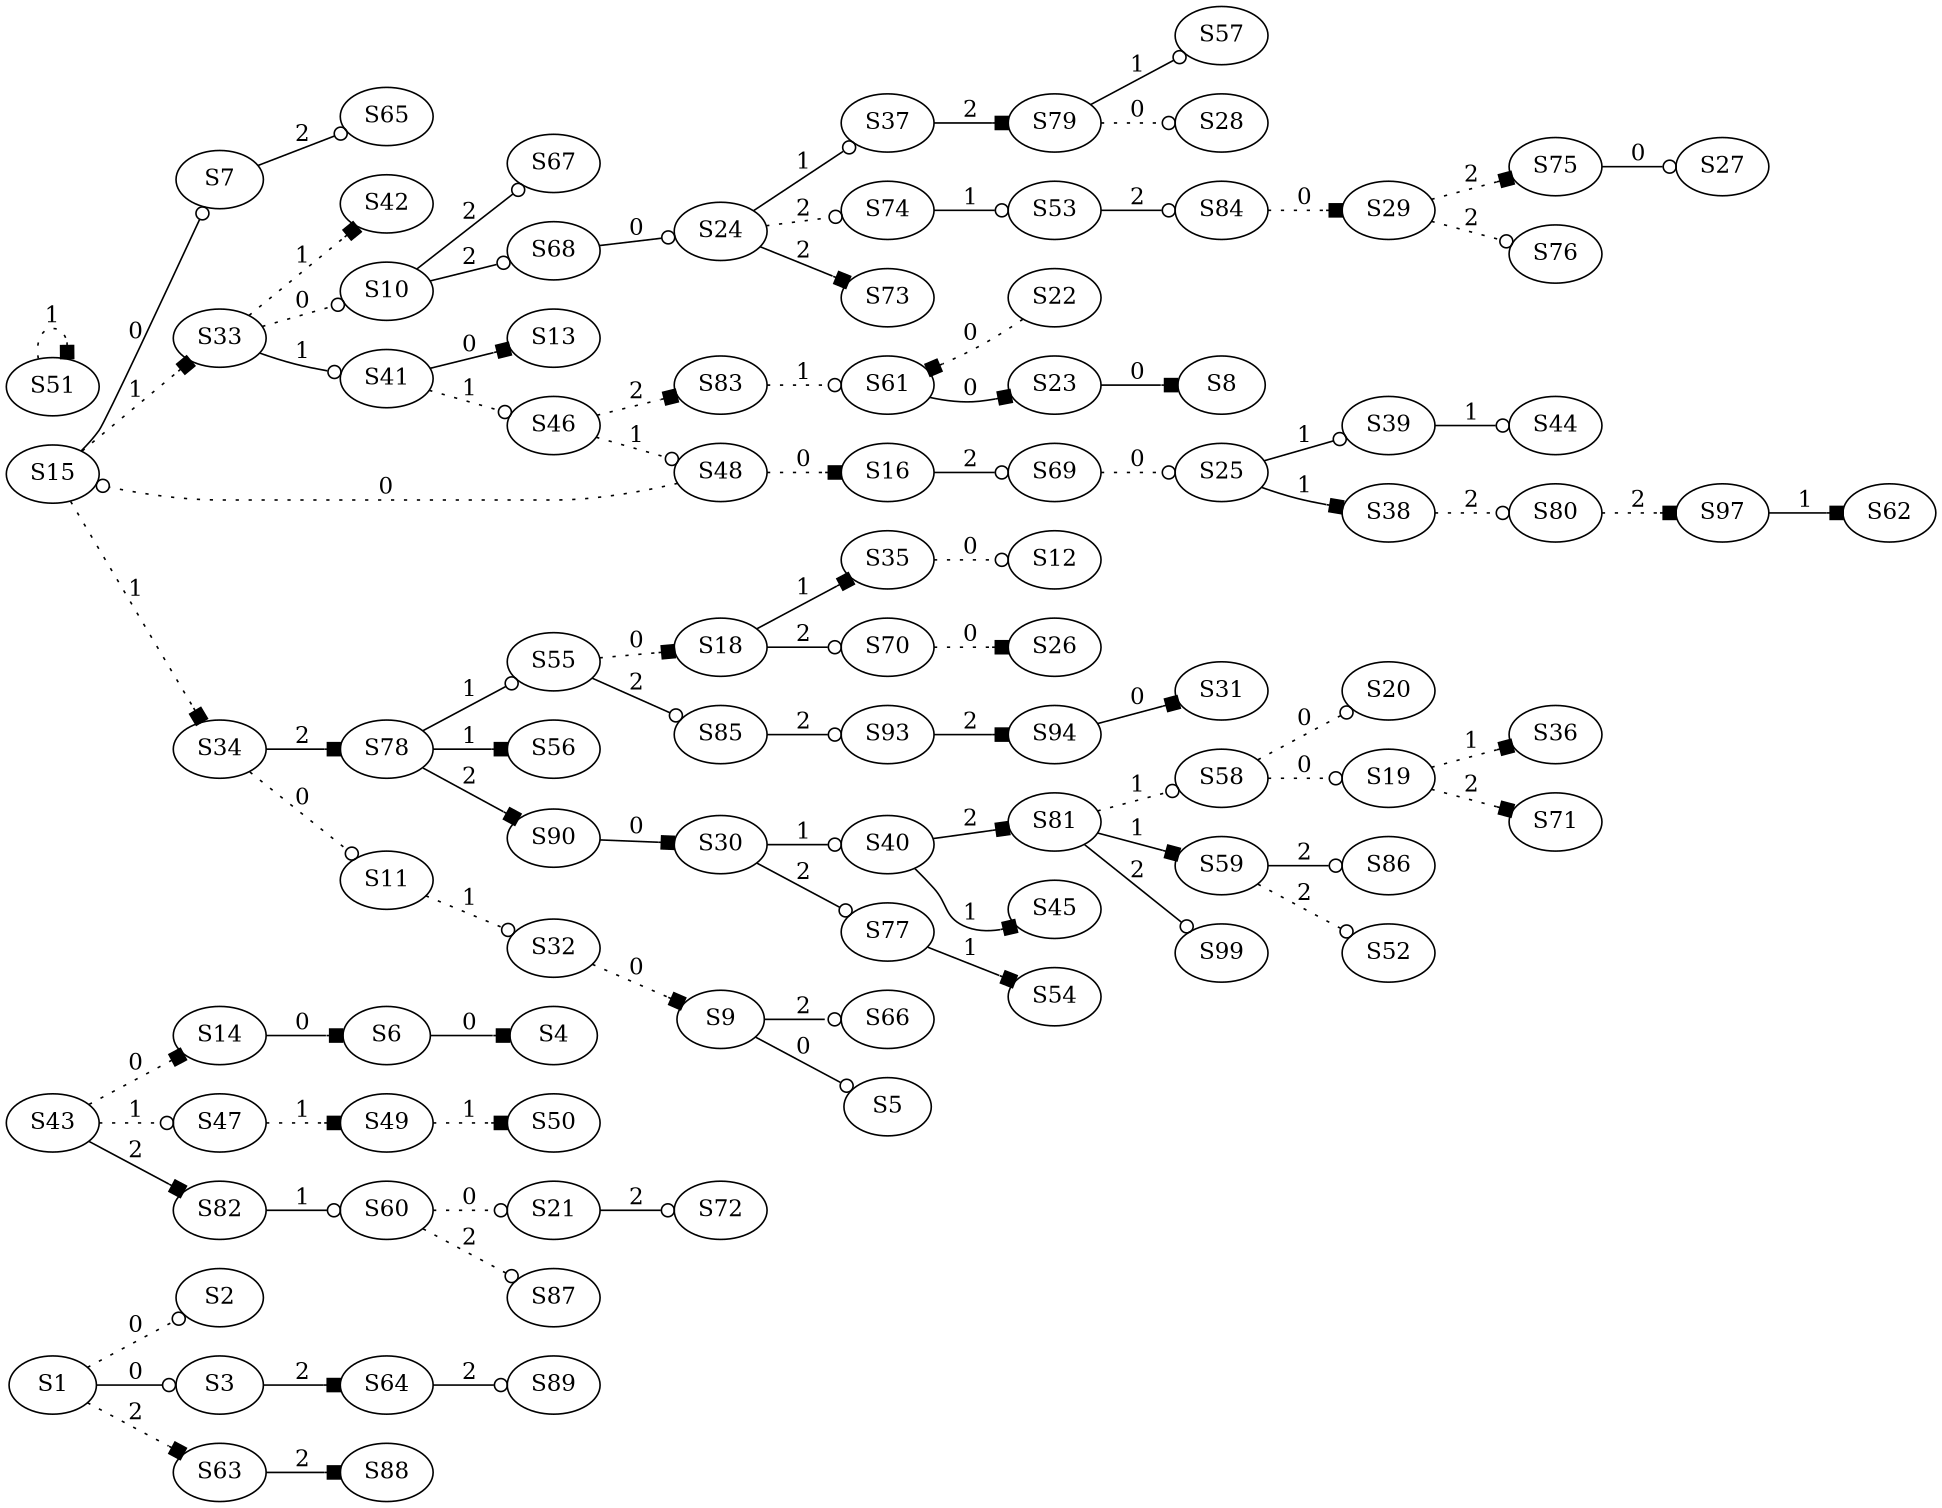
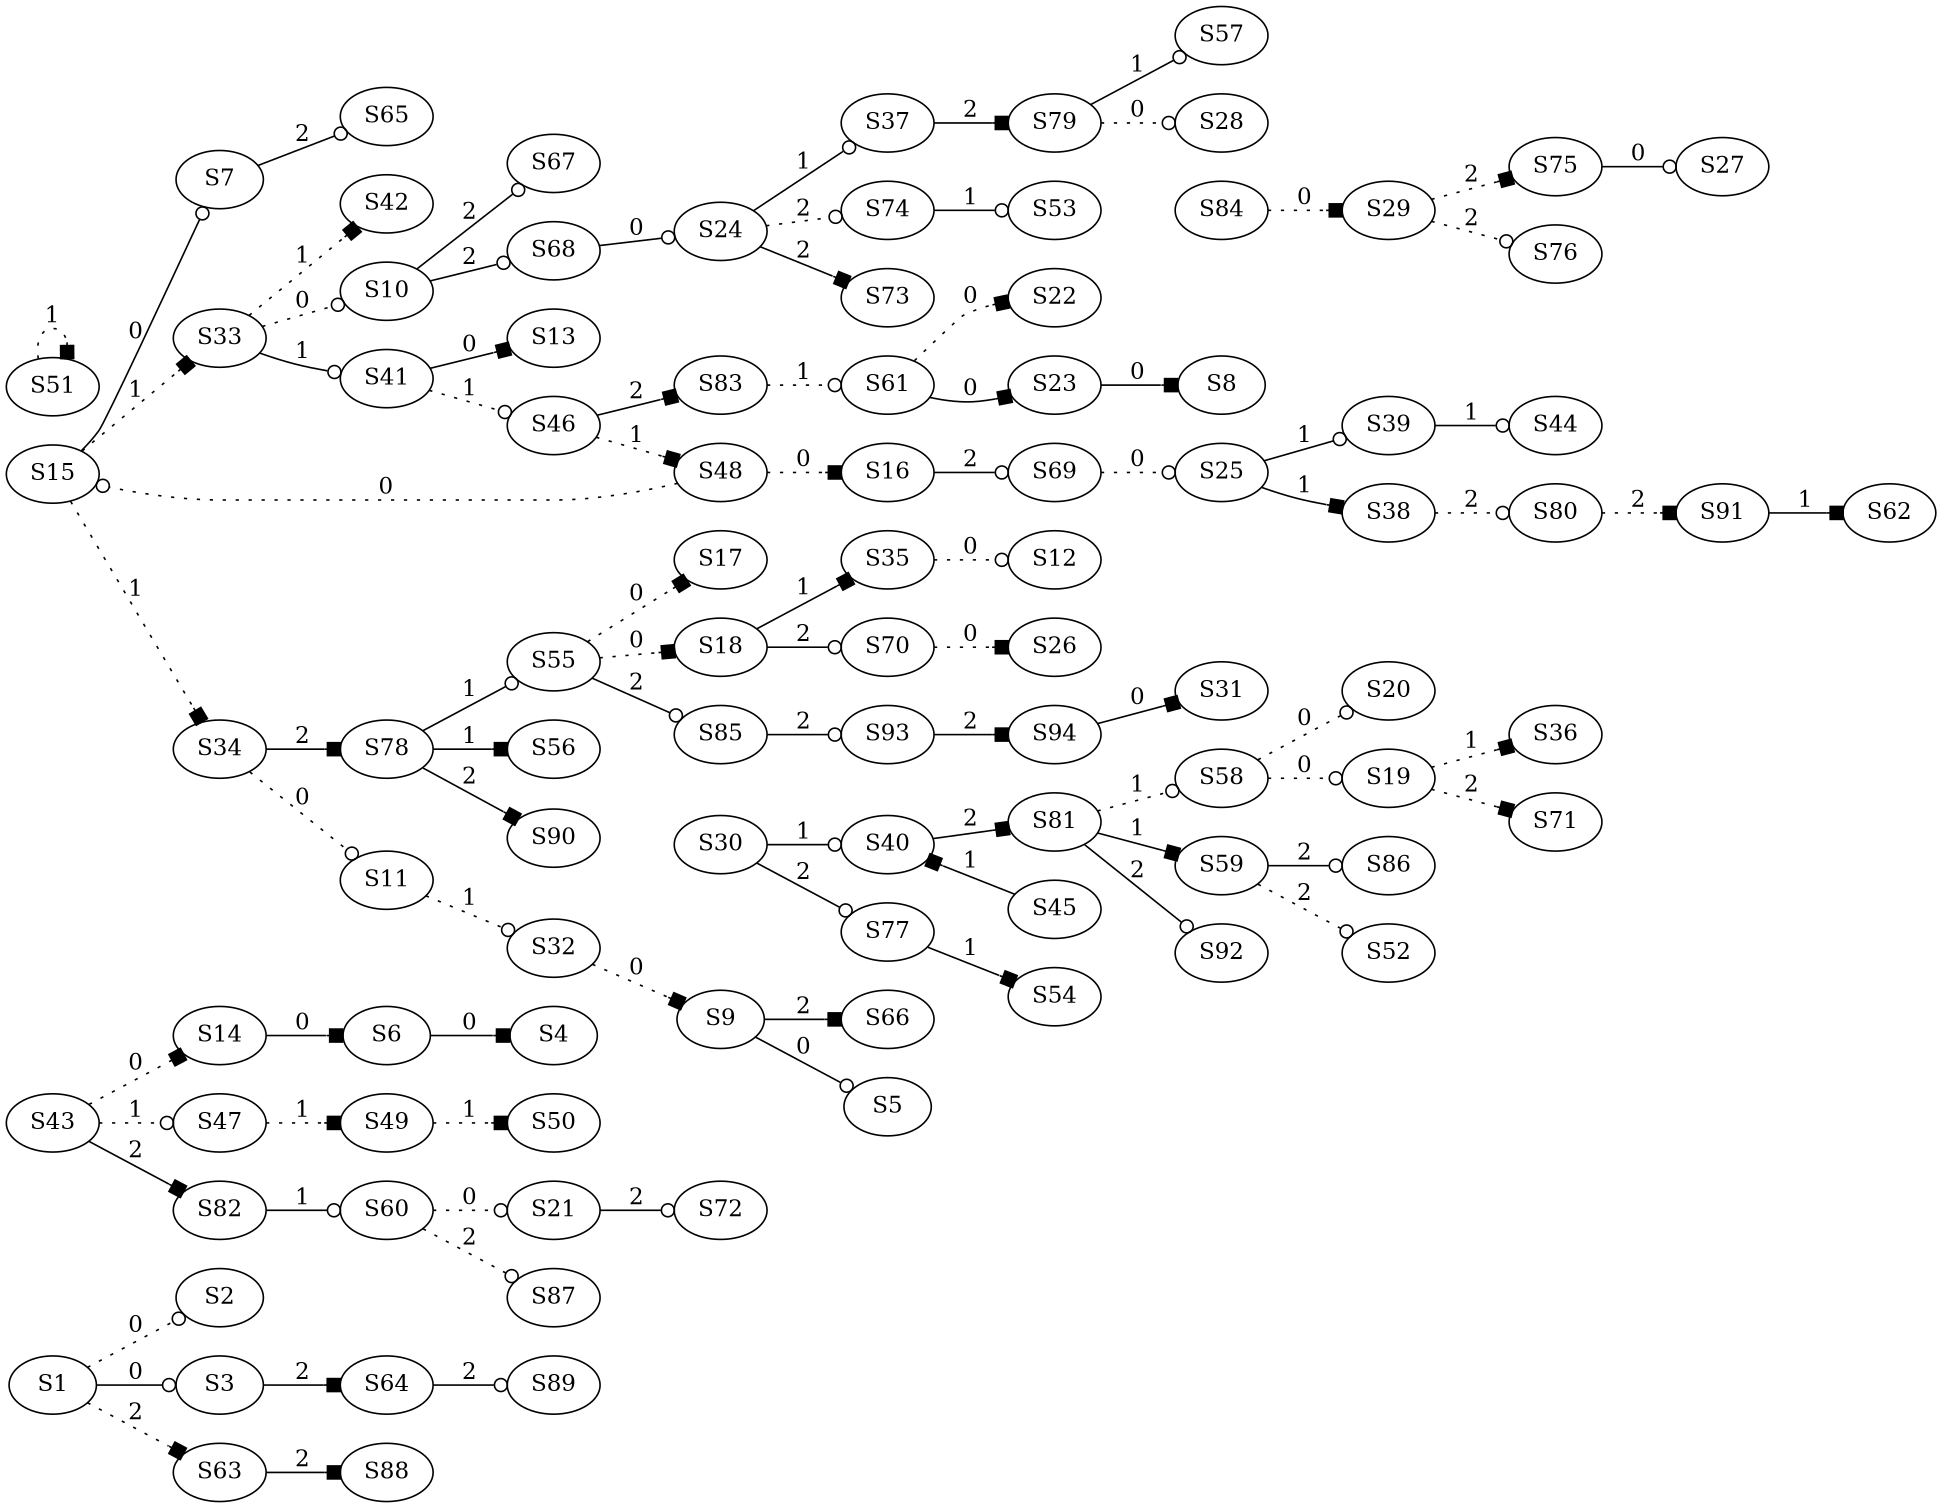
(1131, 210) -> none
(984, 344) -> (950, 327)
(629, 407) -> (629, 407)
(631, 447) -> (631, 447)
(1722, 513) -> (1722, 513)
none -> (721, 560)
(629, 841) -> none
(949, 913) -> (979, 880)
(1222, 953) -> (1222, 953)
(795, 1019) -> (795, 1019)
